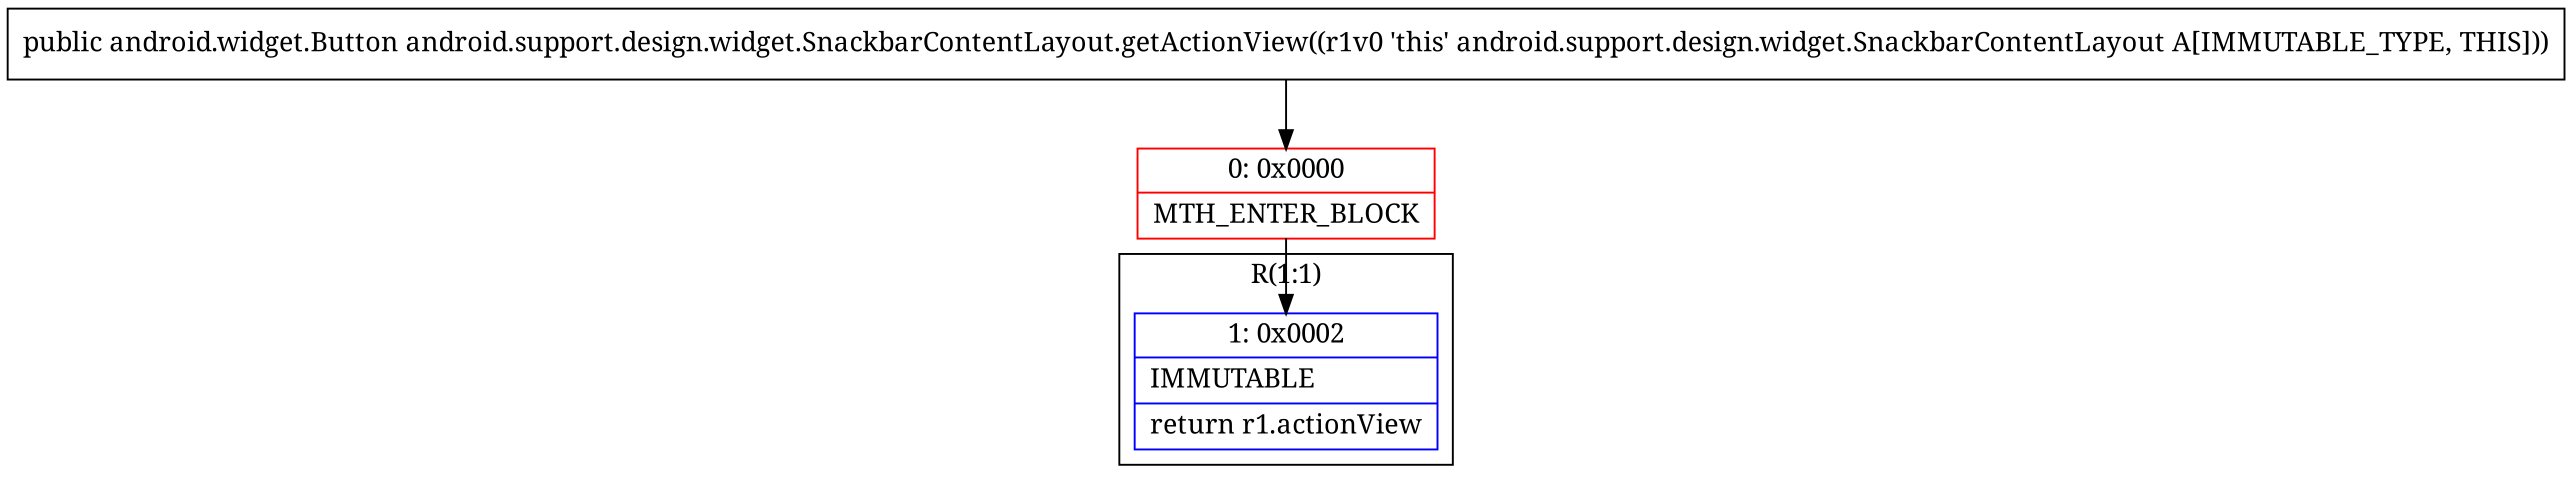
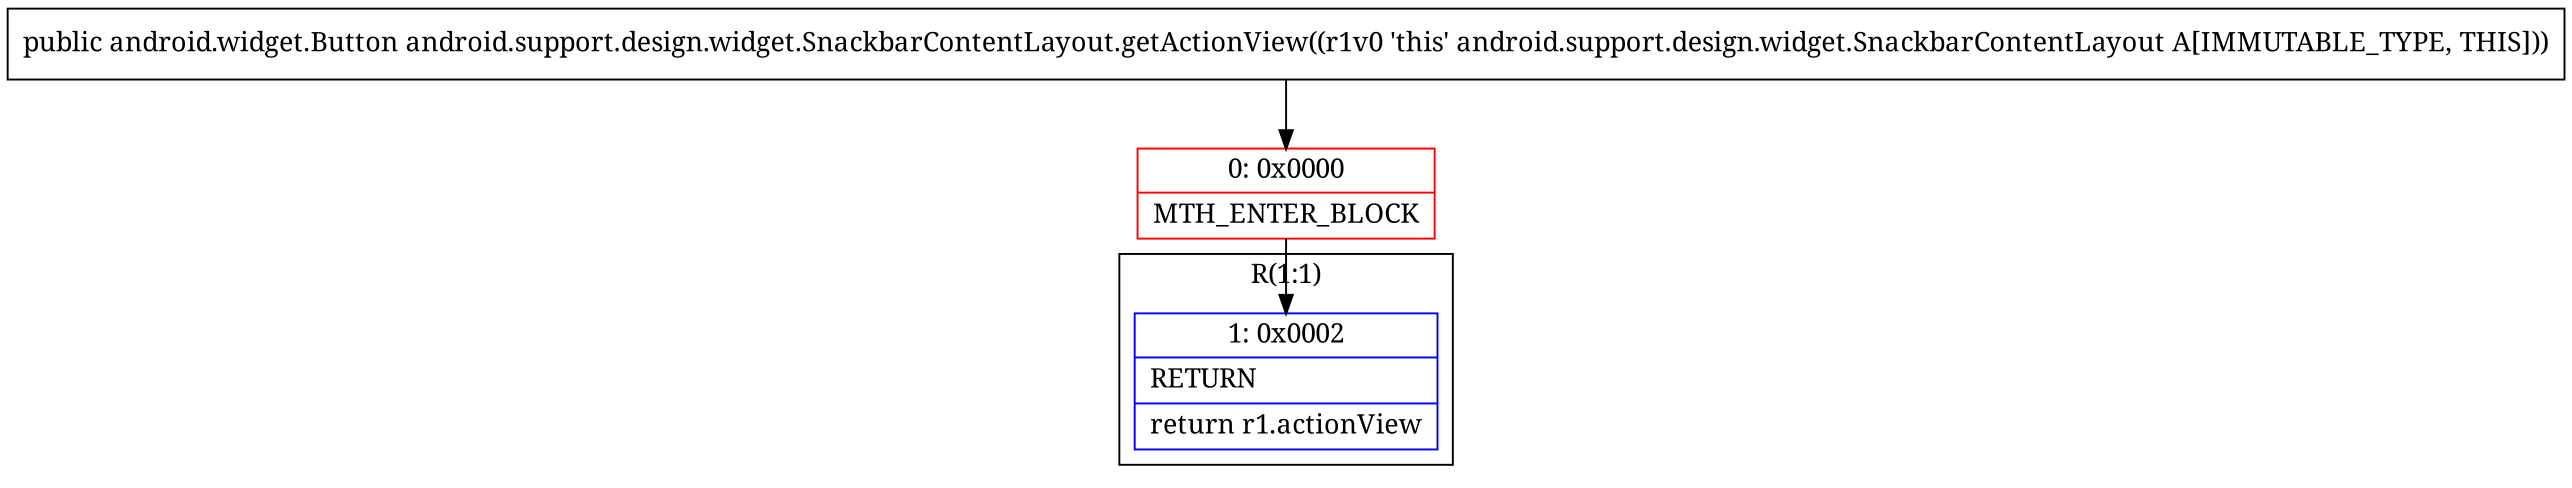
(1233, 380) -> (1204, 380)
